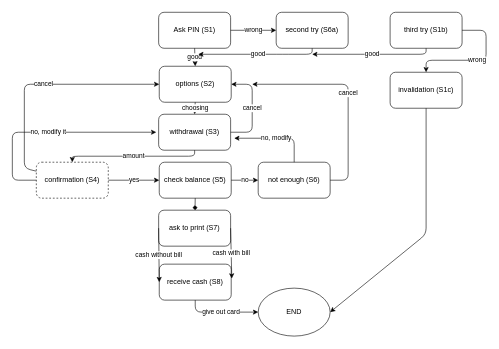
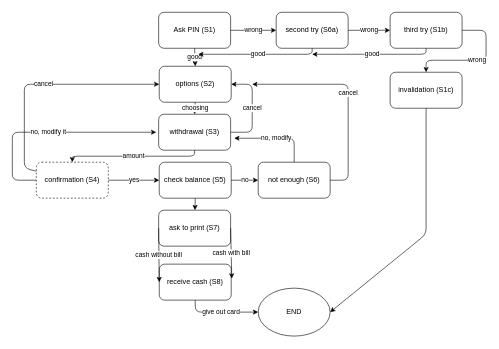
none -> (372, 30)
(195, 204) -> (195, 204)
